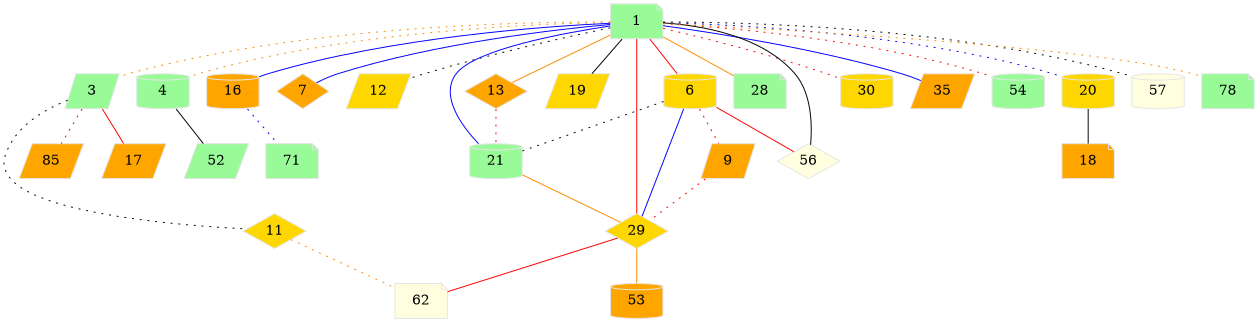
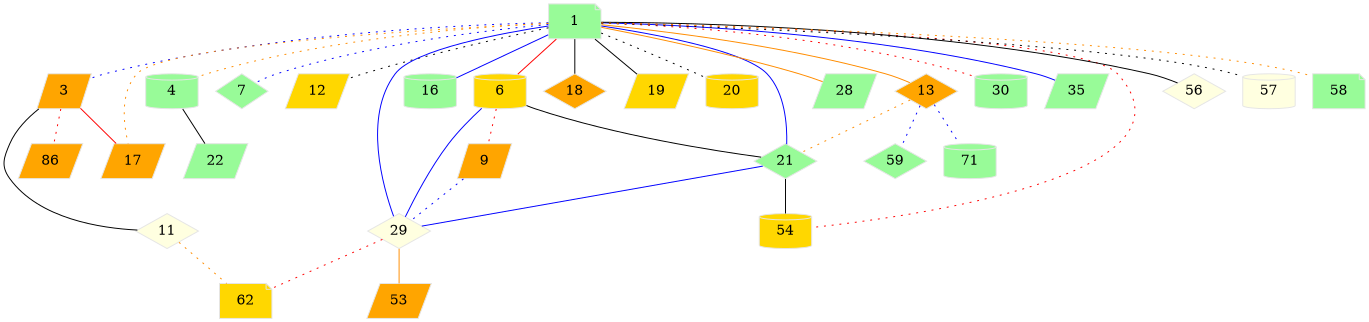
(363, 34) -> (318, 38)
none -> (304, 40)
(461, 44) -> (400, 44)
(924, 46) -> (654, 55)
(92, 91) -> (64, 91)
(233, 91) -> (430, 91)
(303, 91) -> (242, 91)
(760, 91) -> (845, 91)
(867, 91) -> (1001, 91)
(943, 91) -> (1077, 91)
(1018, 91) -> (785, 231)
(1228, 91) -> (1339, 91)
(263, 126) -> (947, 124)
(496, 126) -> (856, 126)
(593, 126) -> (643, 137)
(637, 126) -> (395, 74)
(1088, 126) -> (575, 56)
(755, 130) -> none
(51, 161) -> (51, 161)
(216, 161) -> (216, 161)
(292, 161) -> (970, 161)
(496, 161) -> (785, 161)
none -> (895, 161)
(1088, 161) -> (575, 91)
none -> (785, 196)
(571, 199) -> (592, 196)
(677, 200) -> (437, 200)
(70, 206) -> (31, 199)
(275, 231) -> (167, 231)
(637, 231) -> (399, 231)
(533, 265) -> (327, 264)
(421, 301) -> (246, 301)
(637, 301) -> (399, 301)
